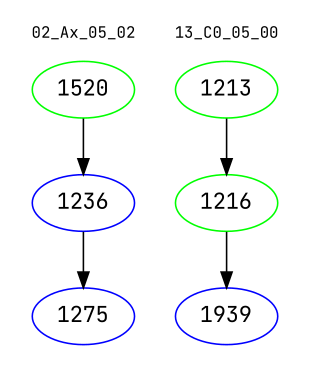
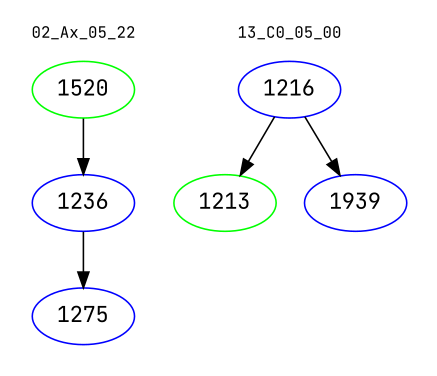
(84, 34) -> (84, 34)
(227, 139) -> (261, 139)
(227, 203) -> (290, 90)
